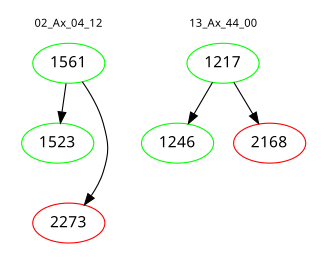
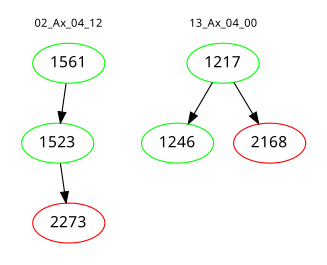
(224, 24) -> (224, 24)
(107, 138) -> (62, 178)
